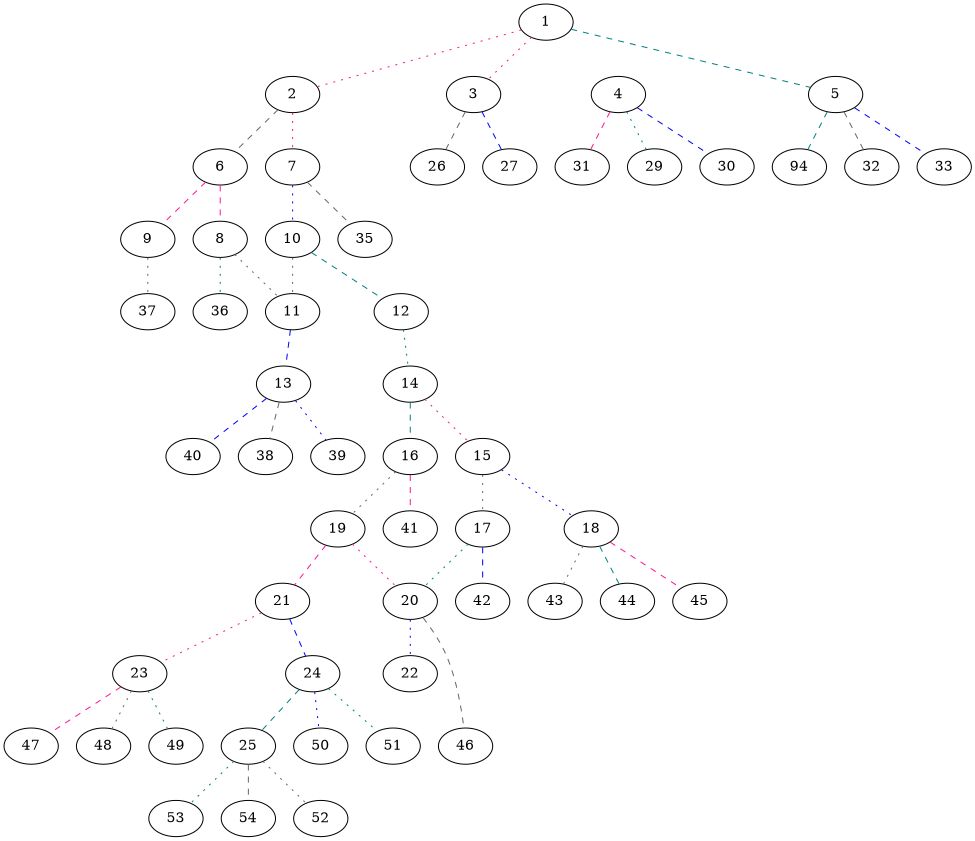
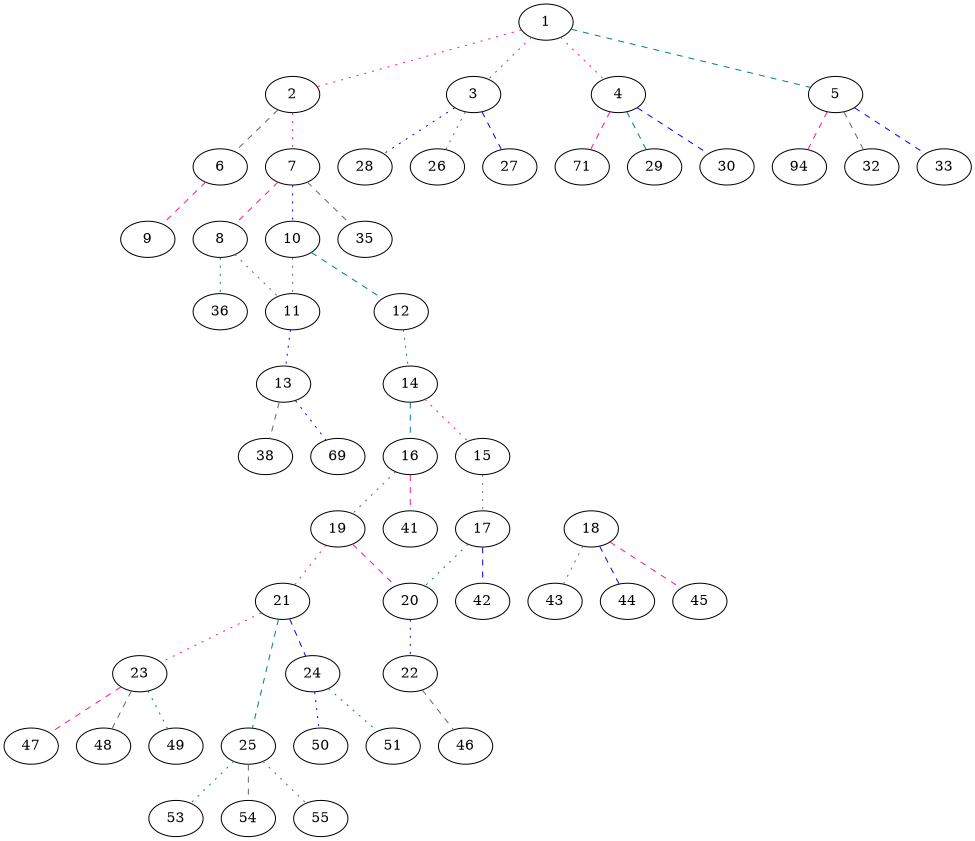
none -> (582, 58)
(455, 131) -> (455, 131)
(637, 131) -> (637, 131)
(817, 131) -> (817, 131)
none -> (365, 167)
(582, 167) -> (582, 167)
(220, 203) -> (257, 203)
(148, 312) -> none
(288, 348) -> (288, 348)
(193, 457) -> none
(338, 457) -> (338, 457)
(537, 493) -> none
(310, 565) -> (310, 565)
(374, 565) -> (374, 565)
(609, 565) -> (609, 565)
(452, 670) -> (438, 710)
(122, 710) -> (122, 710)
(281, 710) -> (265, 674)
(321, 819) -> (321, 819)
